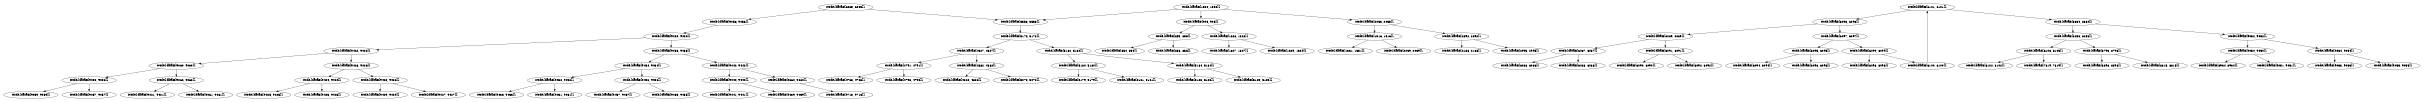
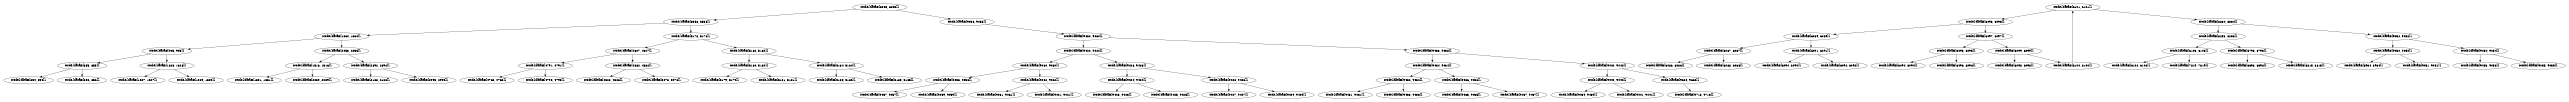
(1112, 15) -> (517, 29)
